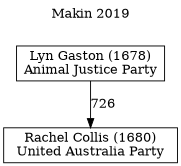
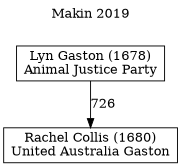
(91, 145) -> (91, 145)
